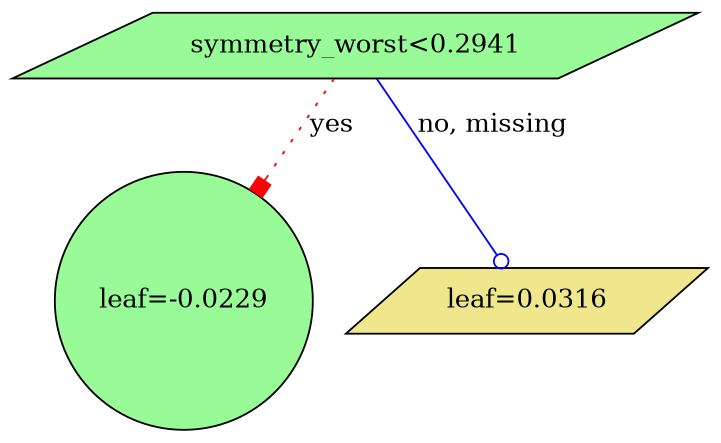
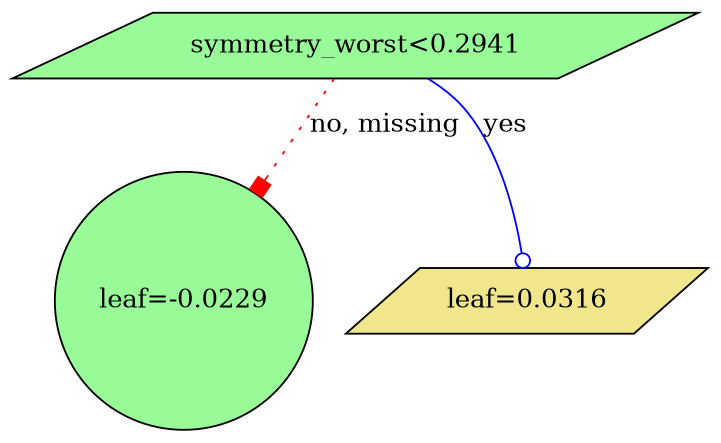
(333, 125) -> (385, 125)
(492, 125) -> (506, 125)
